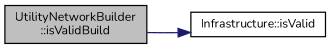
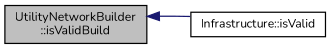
(163, 33) -> (175, 16)
